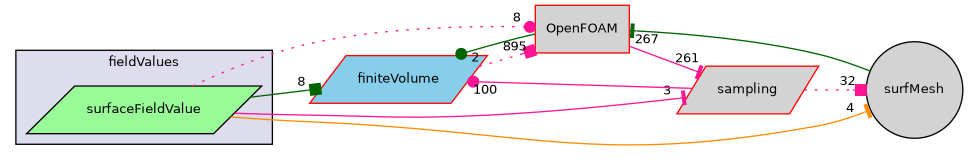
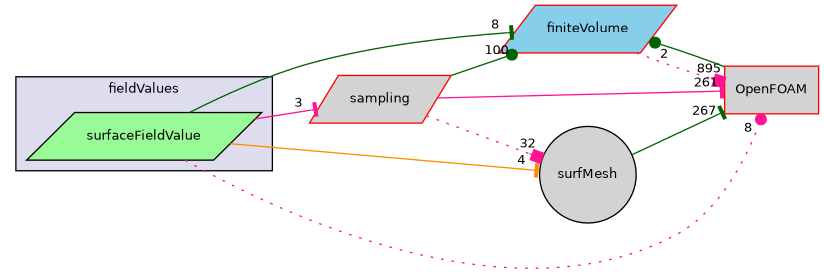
(662, 59) -> (578, 95)
(585, 85) -> (479, 66)
(281, 94) -> (344, 55)
